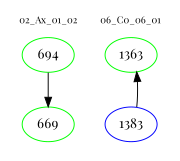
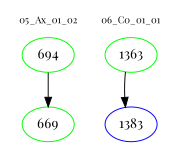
(49, 21) -> (49, 21)
(131, 21) -> (131, 21)
(138, 94) -> (125, 85)
